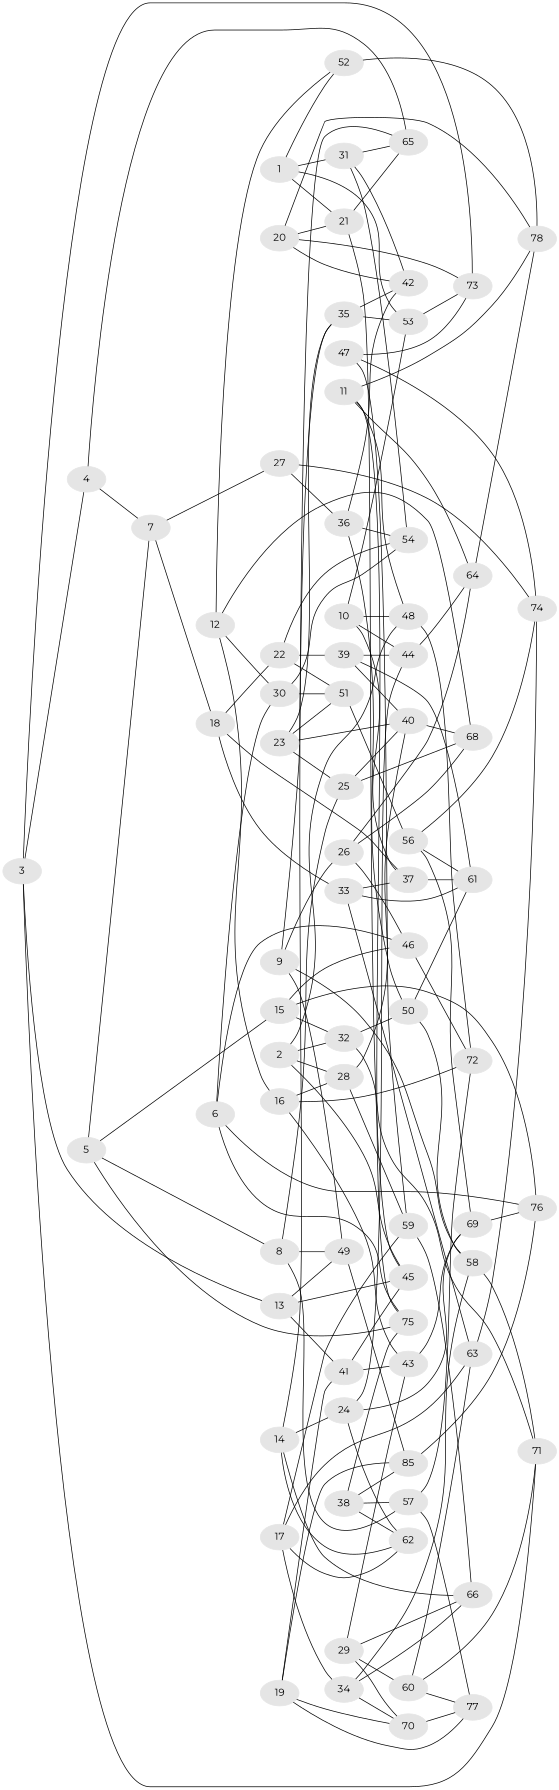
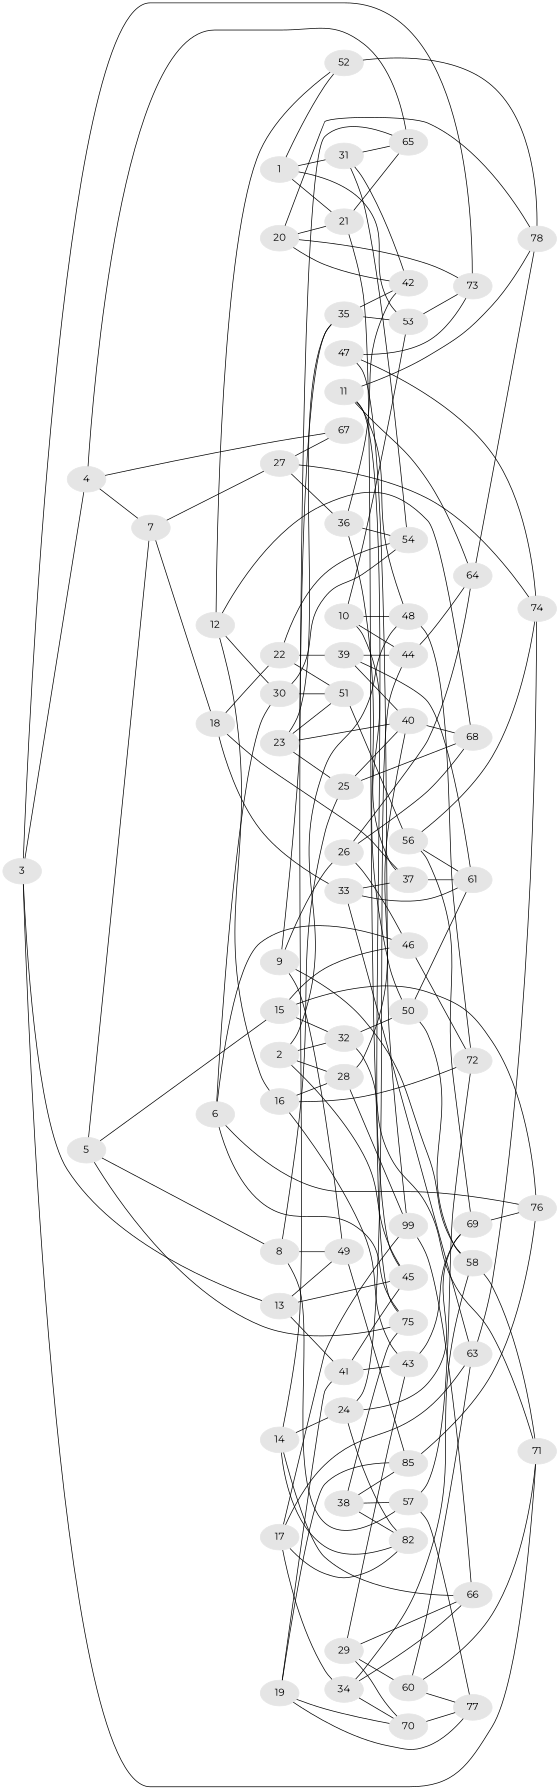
none -> (344, 431)
(408, 1226) -> (408, 1226)
(408, 1541) -> (408, 1541)
